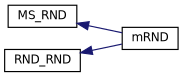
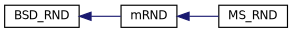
(105, 29) -> (204, 16)
(42, 61) -> (42, 16)
